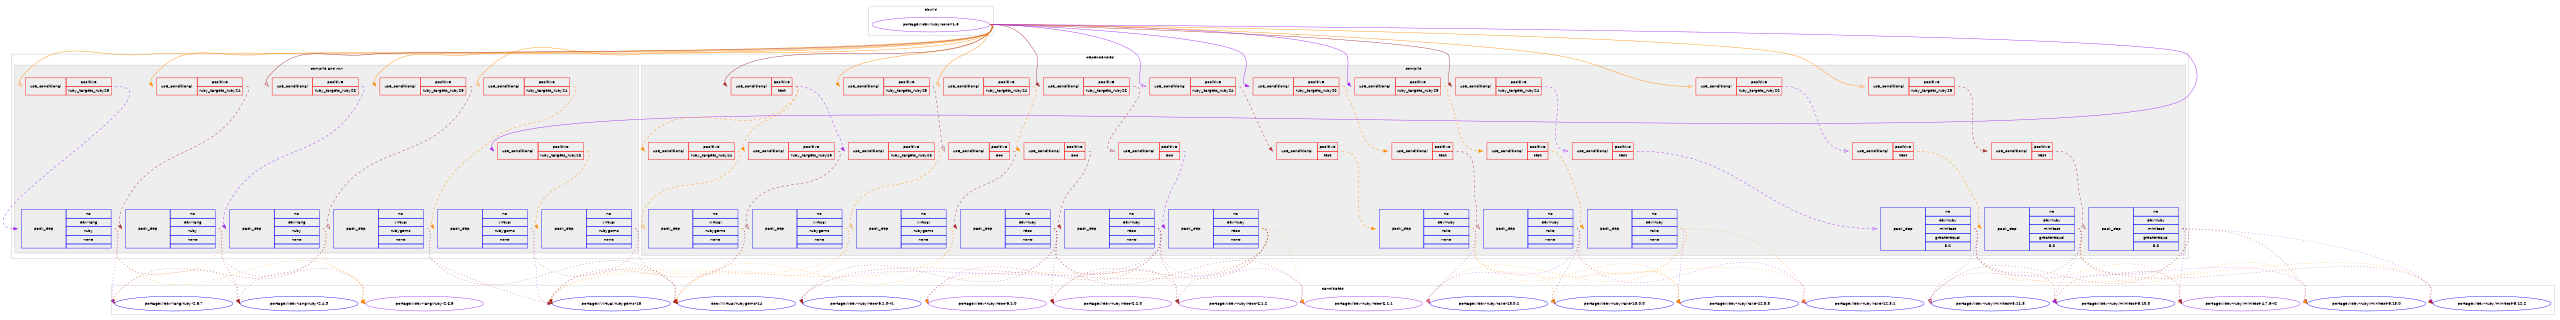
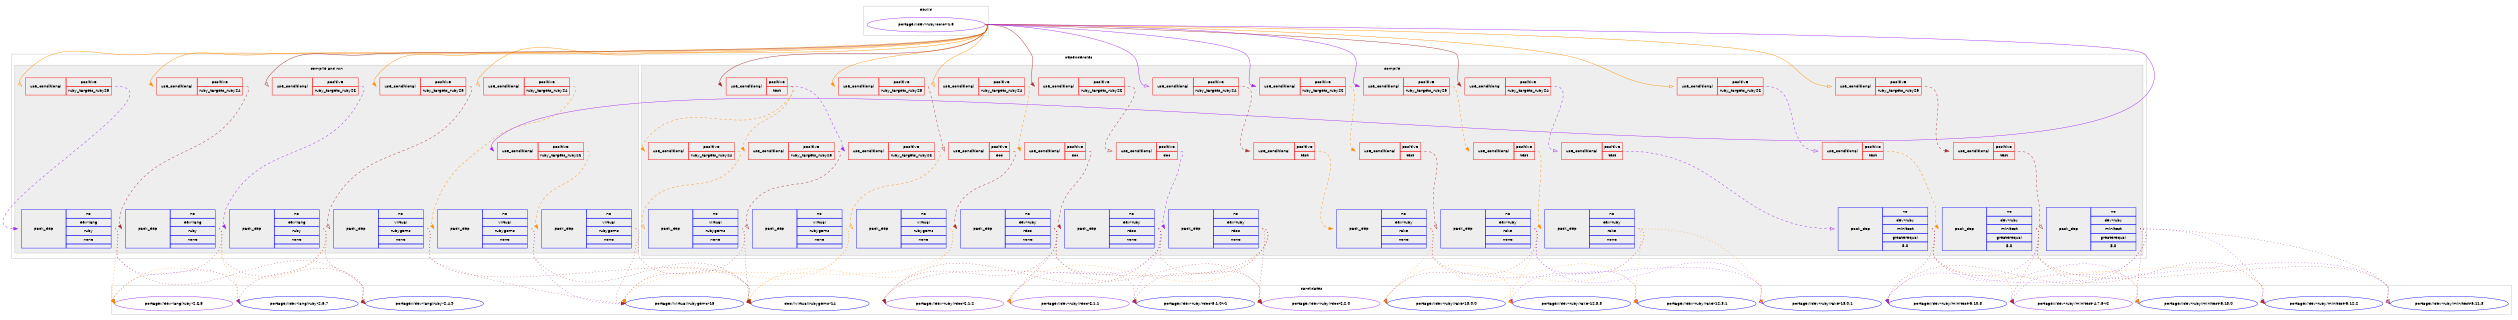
(988, 304) -> none
